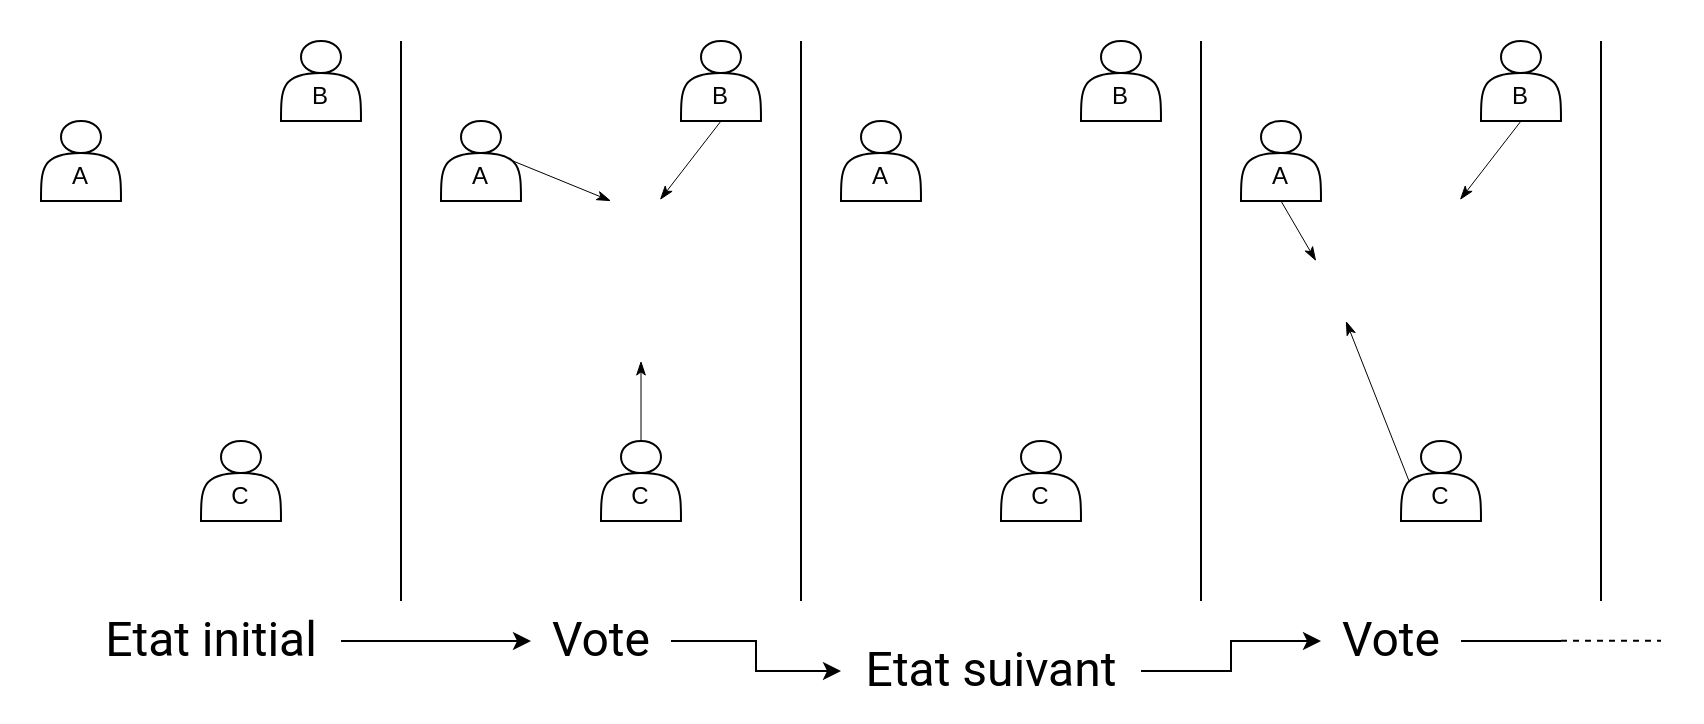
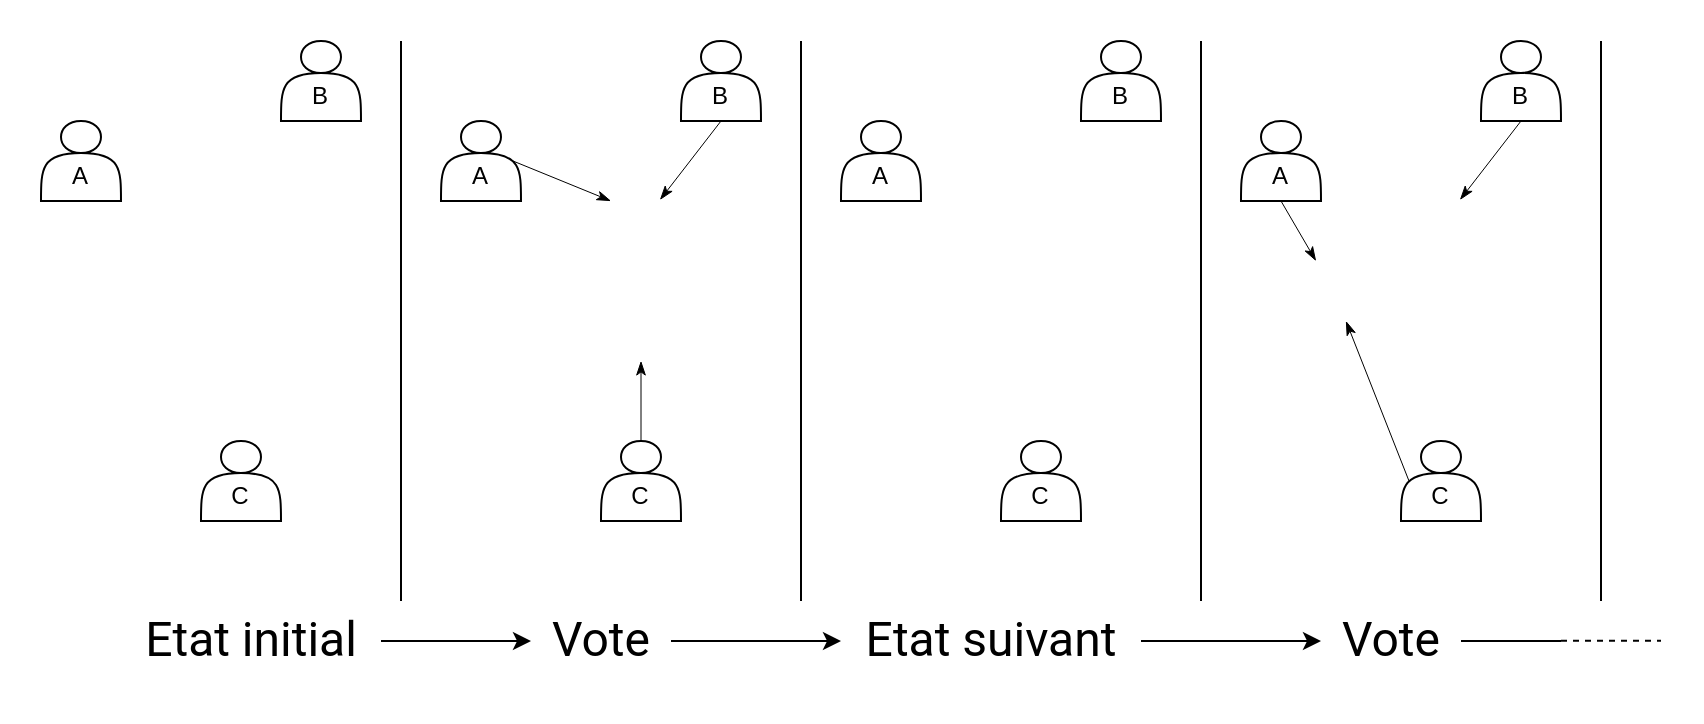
(211, 641) -> (251, 641)
(991, 671) -> (991, 641)
